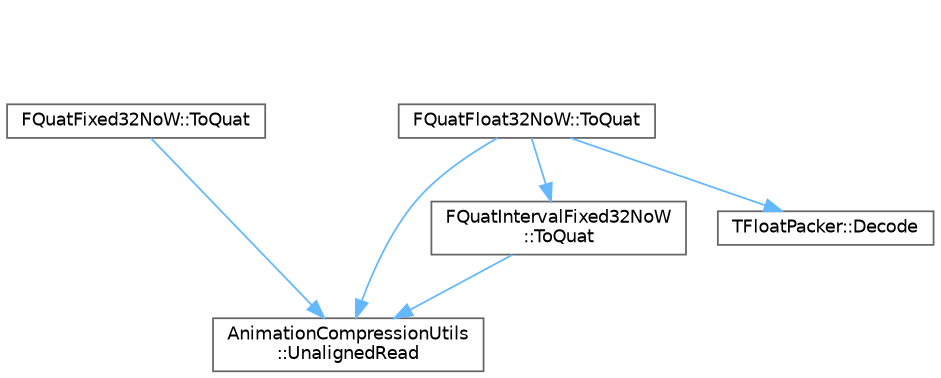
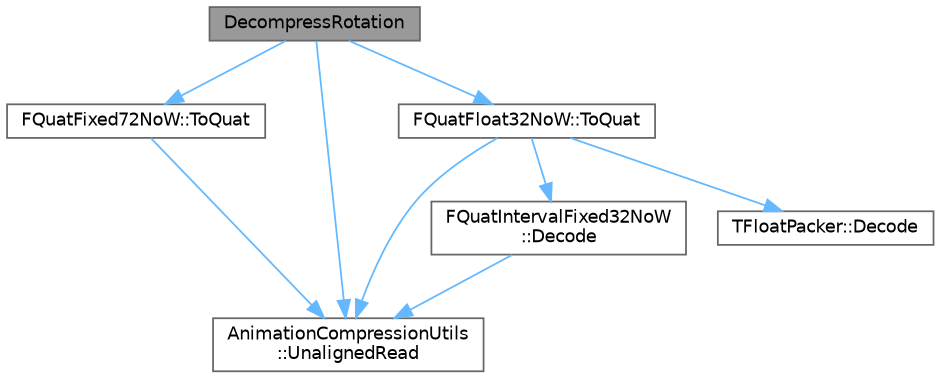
none -> (315, 24)
(136, 121) -> (136, 121)
(559, 228) -> (559, 228)
